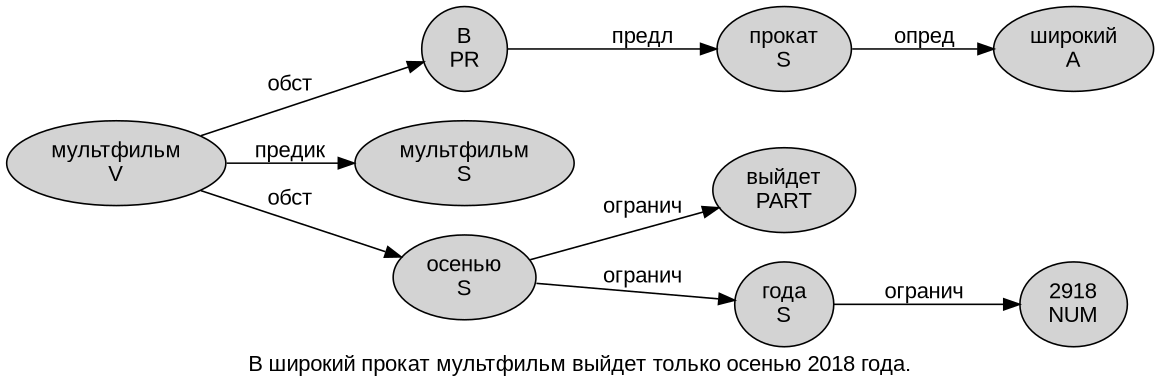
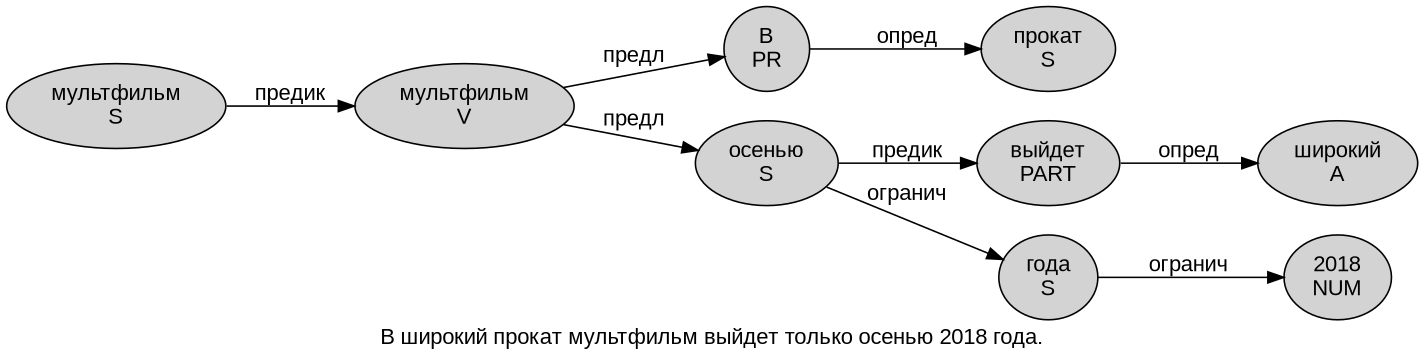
(643, 37) -> (908, 37)
(915, 49) -> (1181, 163)
(290, 85) -> (635, 56)
(282, 163) -> (282, 106)
(290, 199) -> (635, 120)
(643, 207) -> (908, 151)
(1074, 304) -> (1338, 277)
